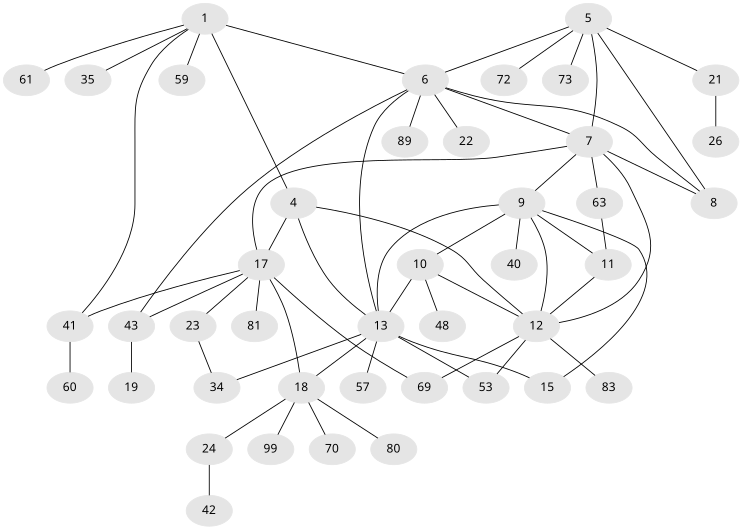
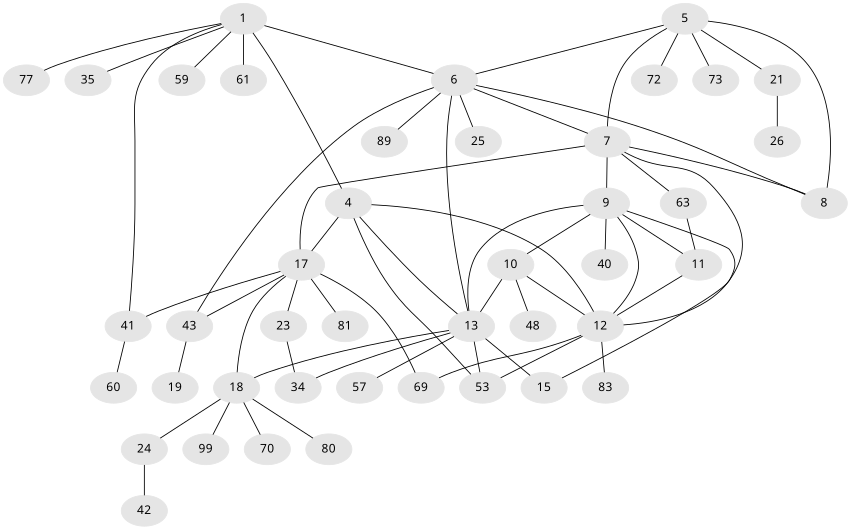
none -> (26, 80)
(466, 142) -> (478, 142)
none -> (403, 303)
